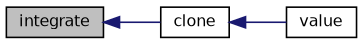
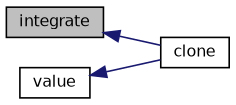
(266, 22) -> (133, 66)
